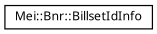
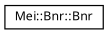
(79, 17) -> (54, 17)
